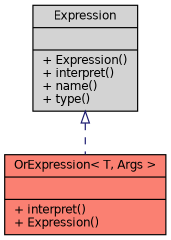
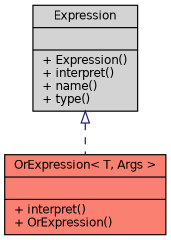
(57, 223) -> (64, 223)
